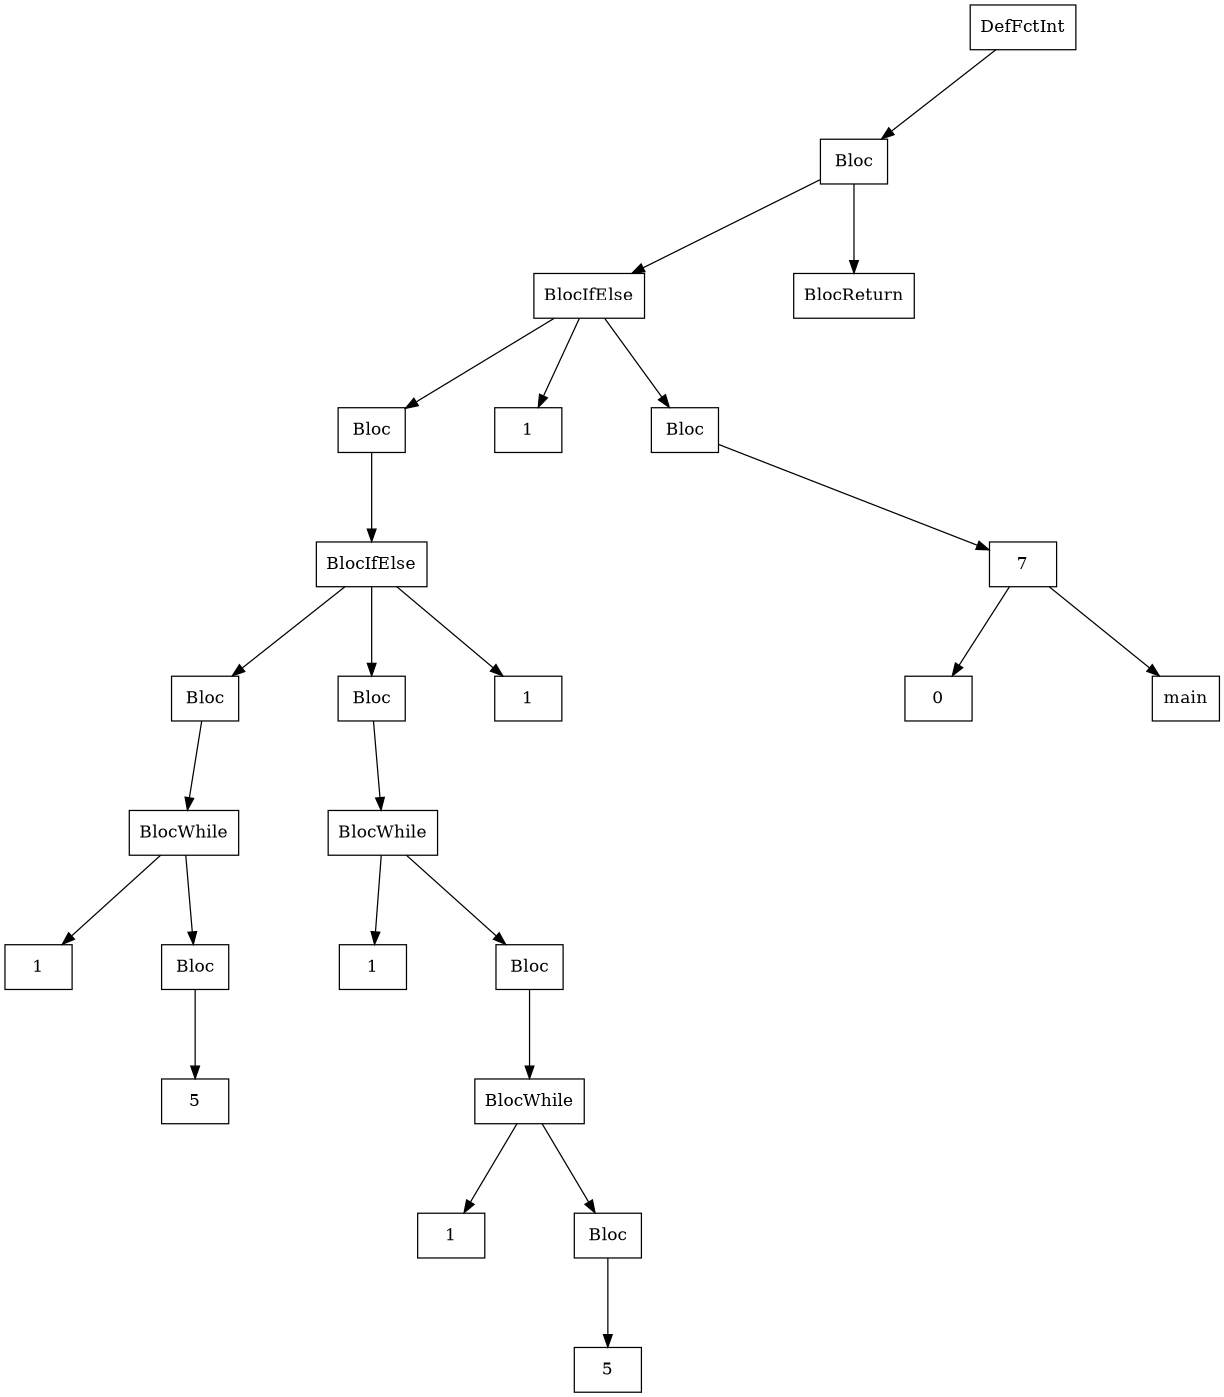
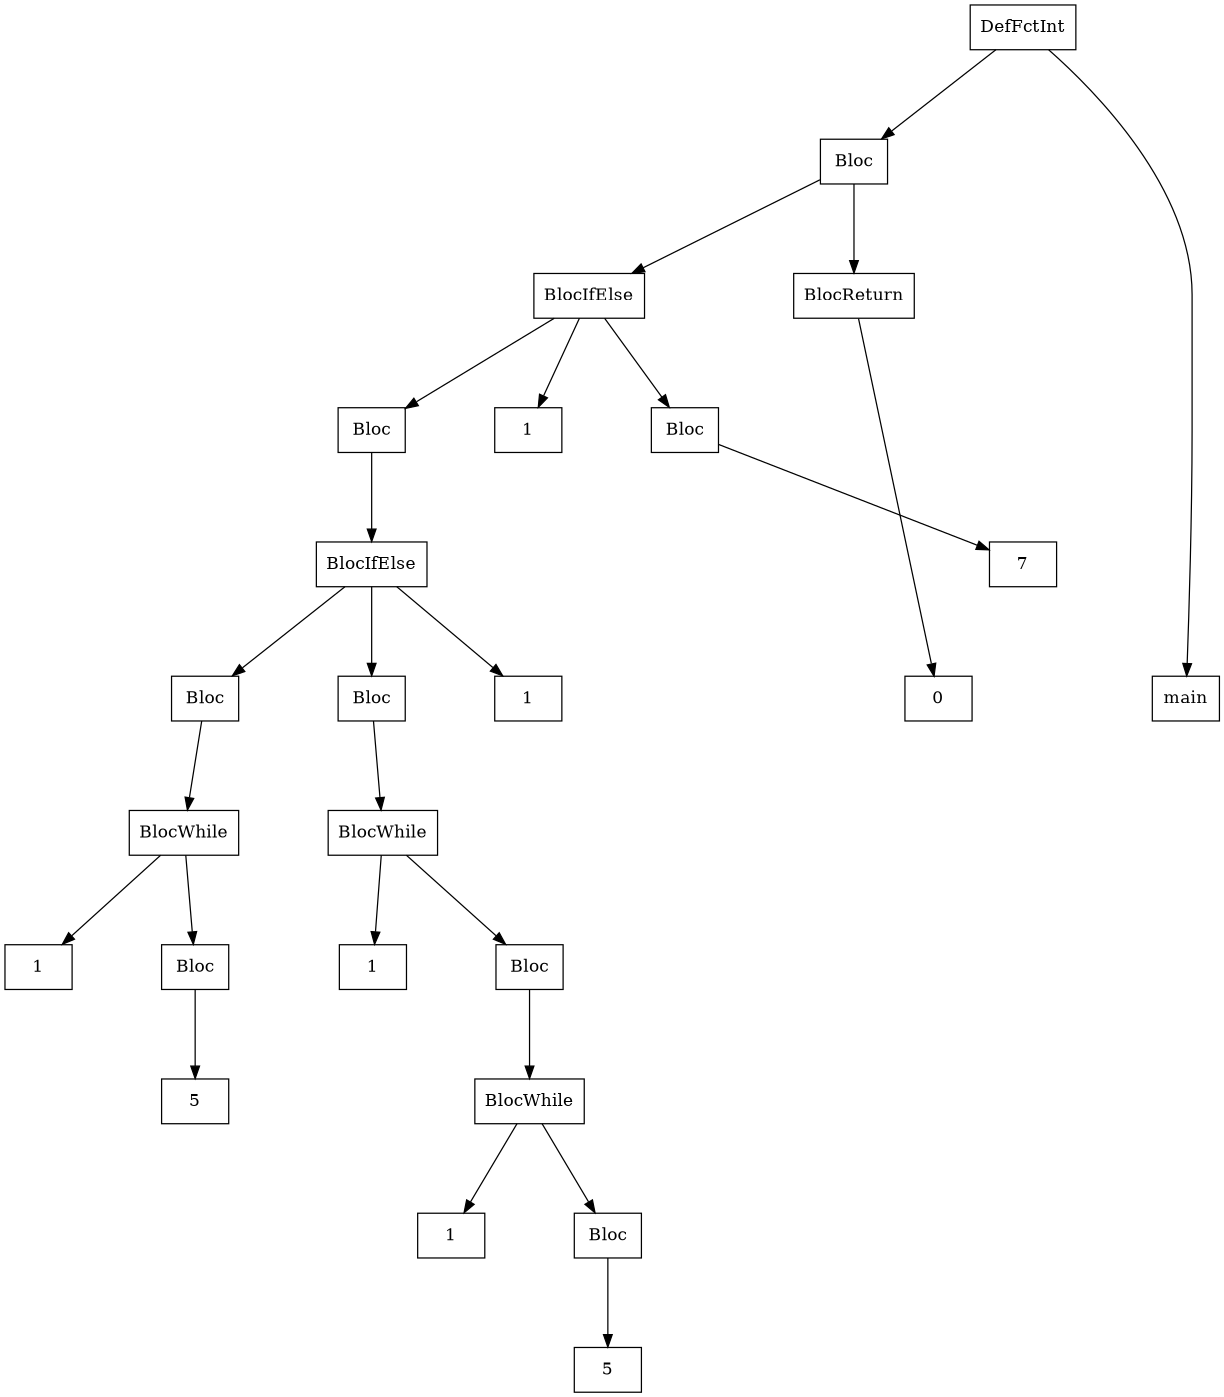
(984, 626) -> (895, 491)
(1099, 627) -> (1192, 333)
